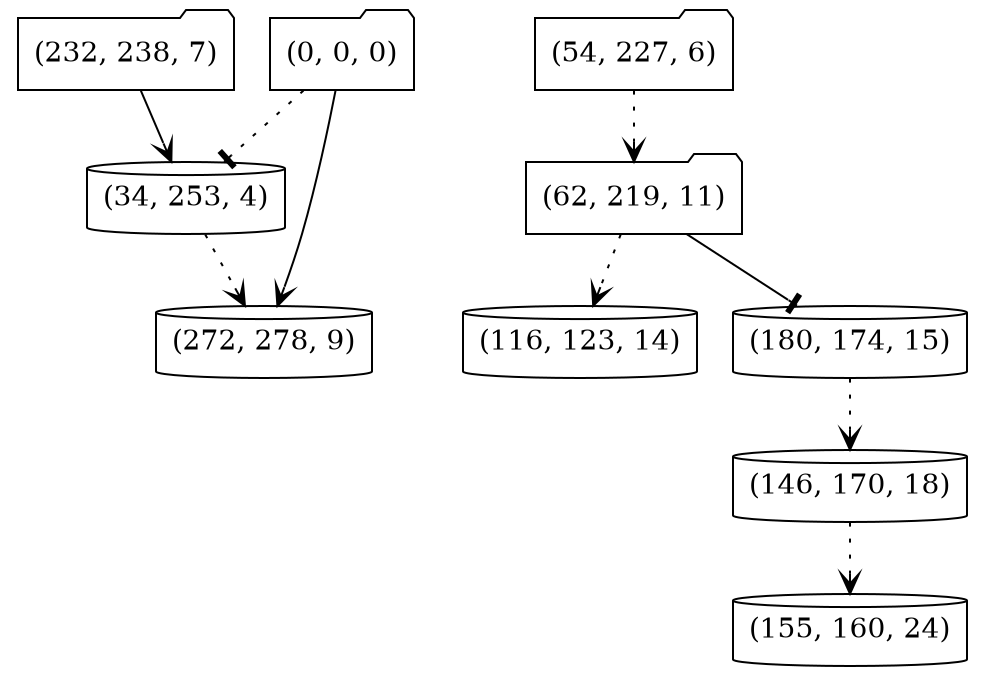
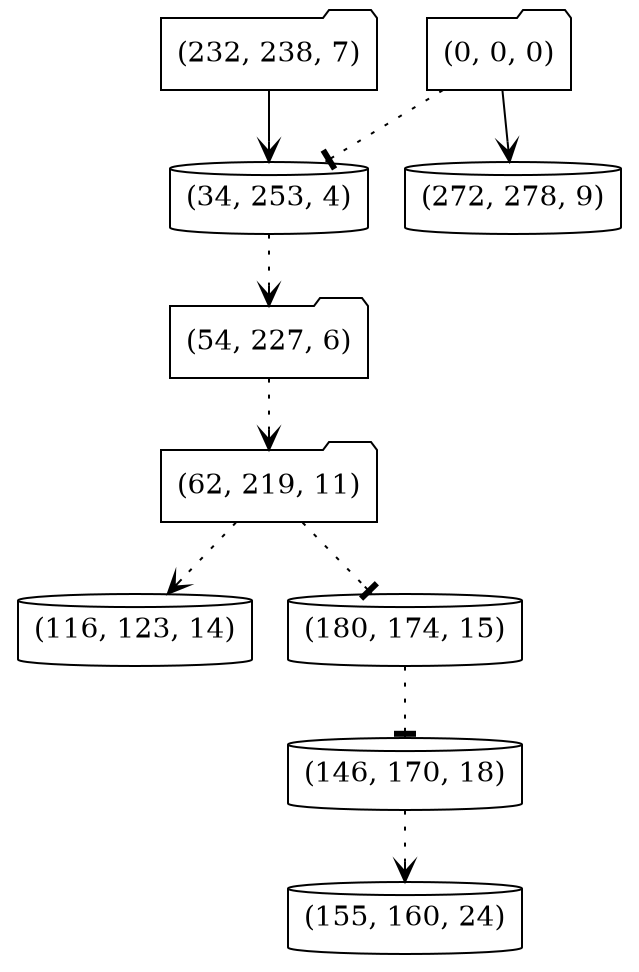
(220, 261) -> (269, 260)
(737, 267) -> (334, 555)
(850, 404) -> (405, 697)
